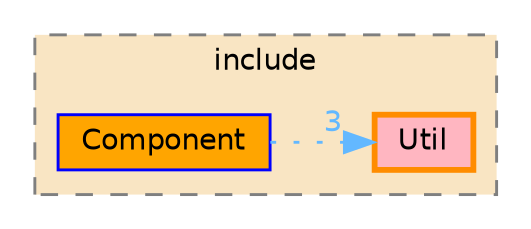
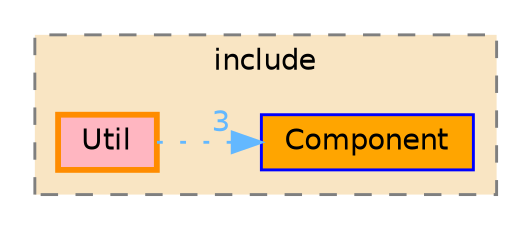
(307, 142) -> (195, 142)
